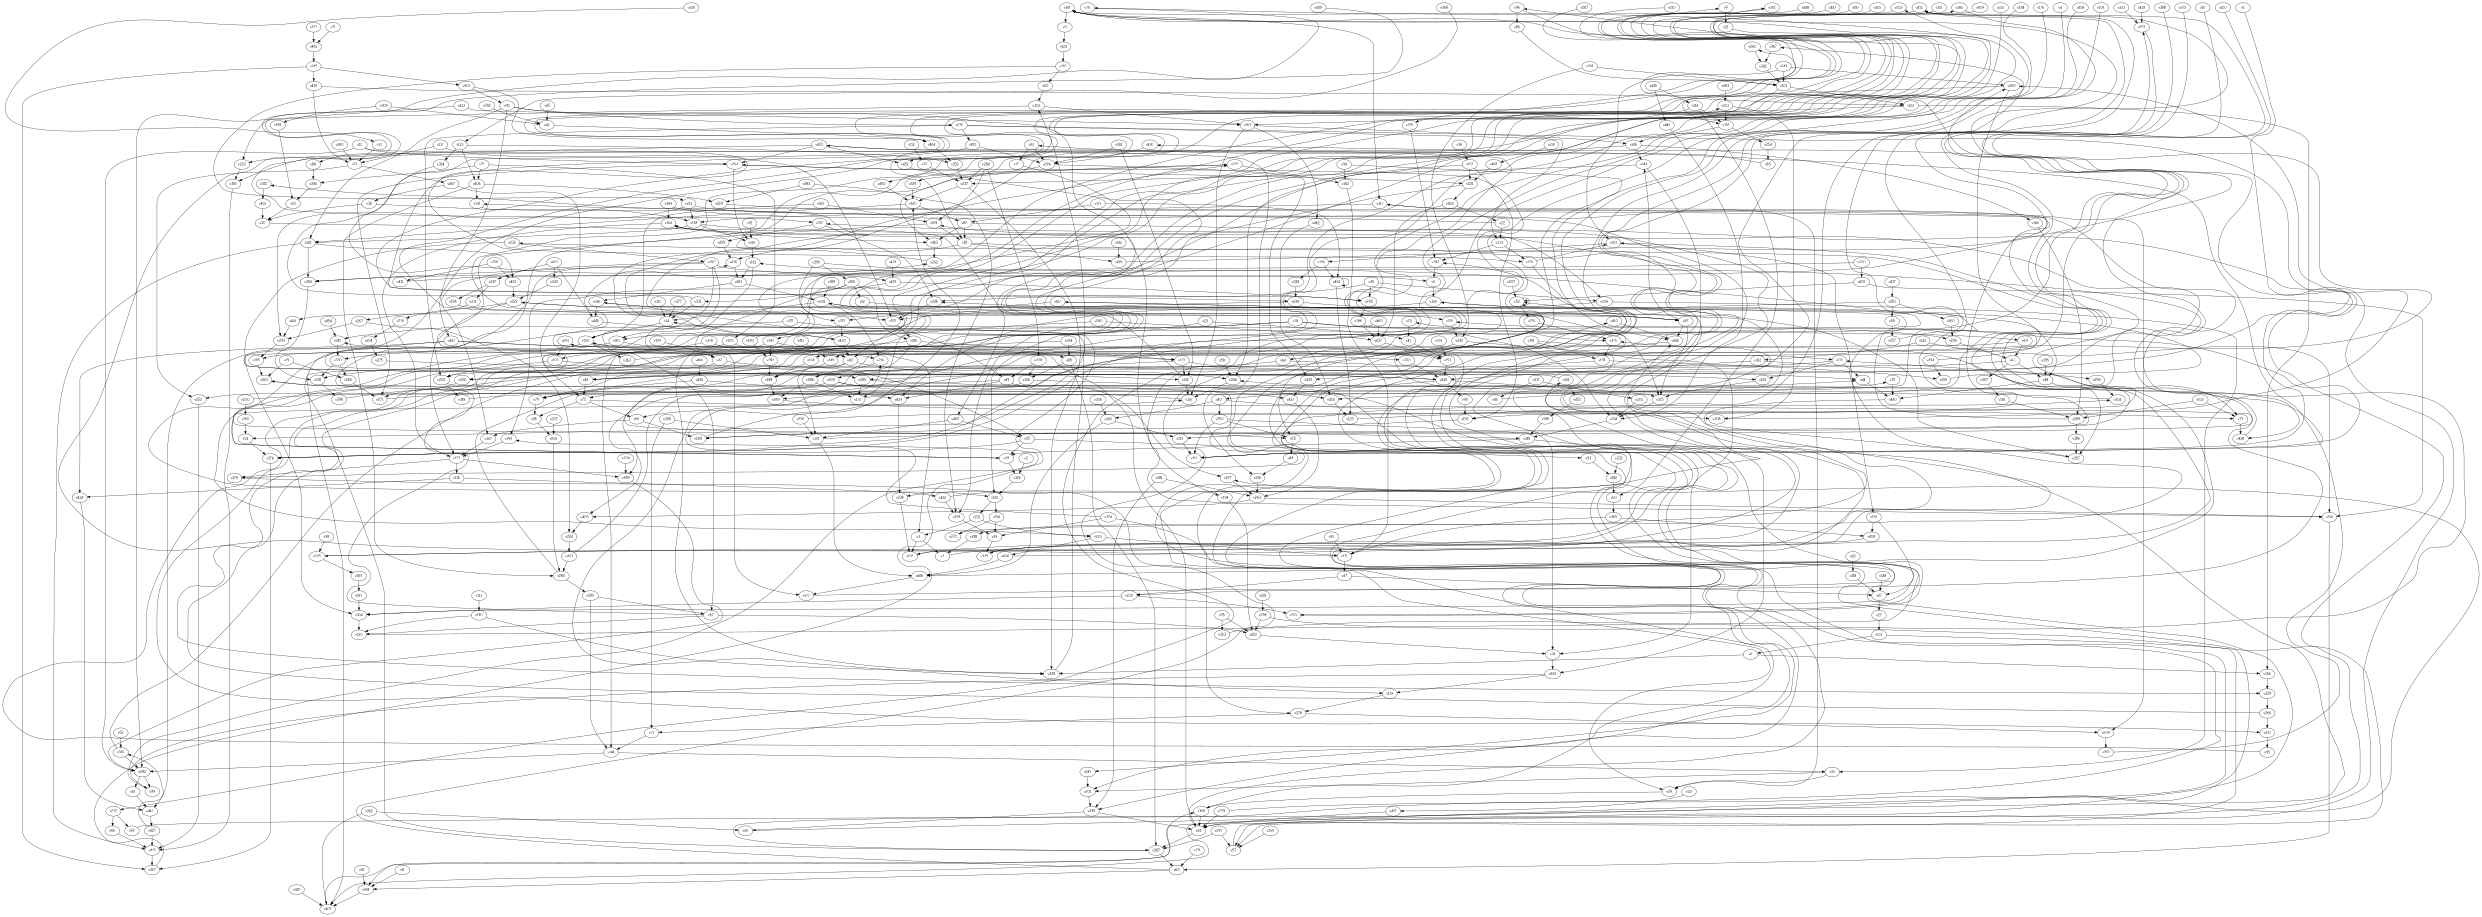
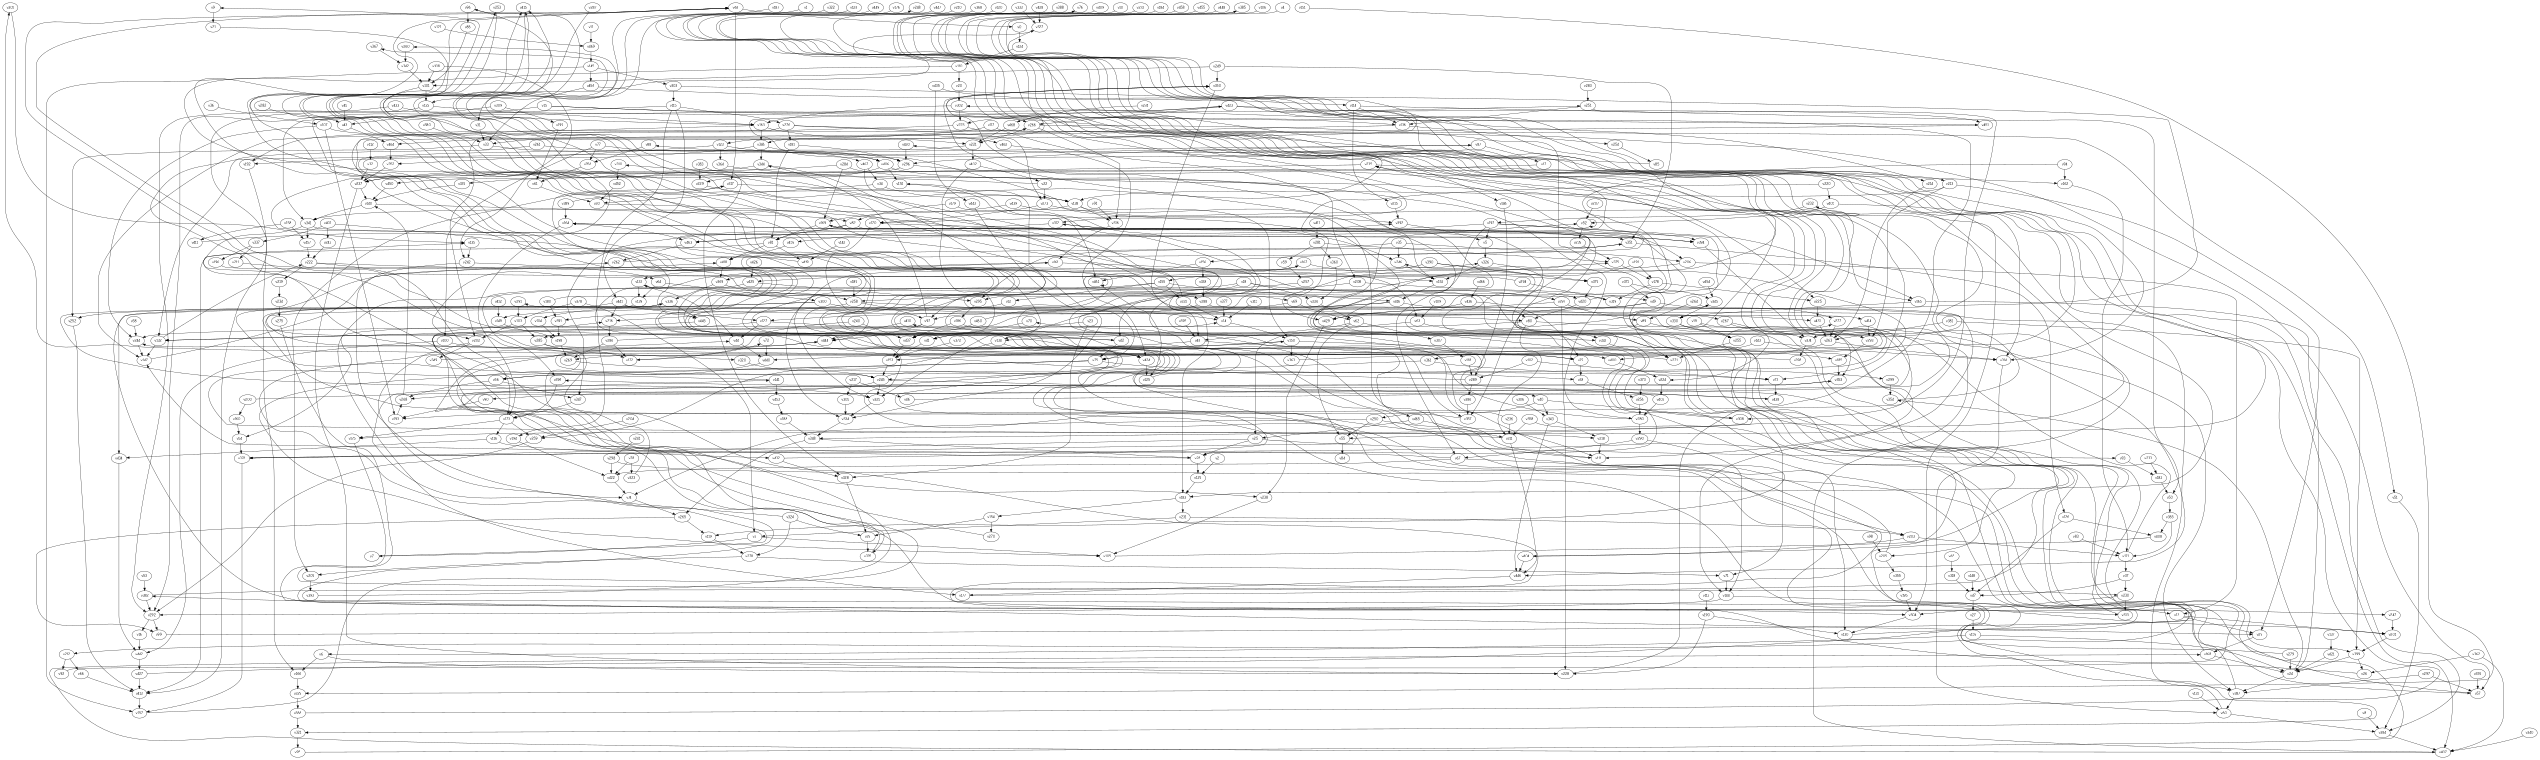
none -> (1771, 134)
(1275, 468) -> none
(959, 546) -> none
